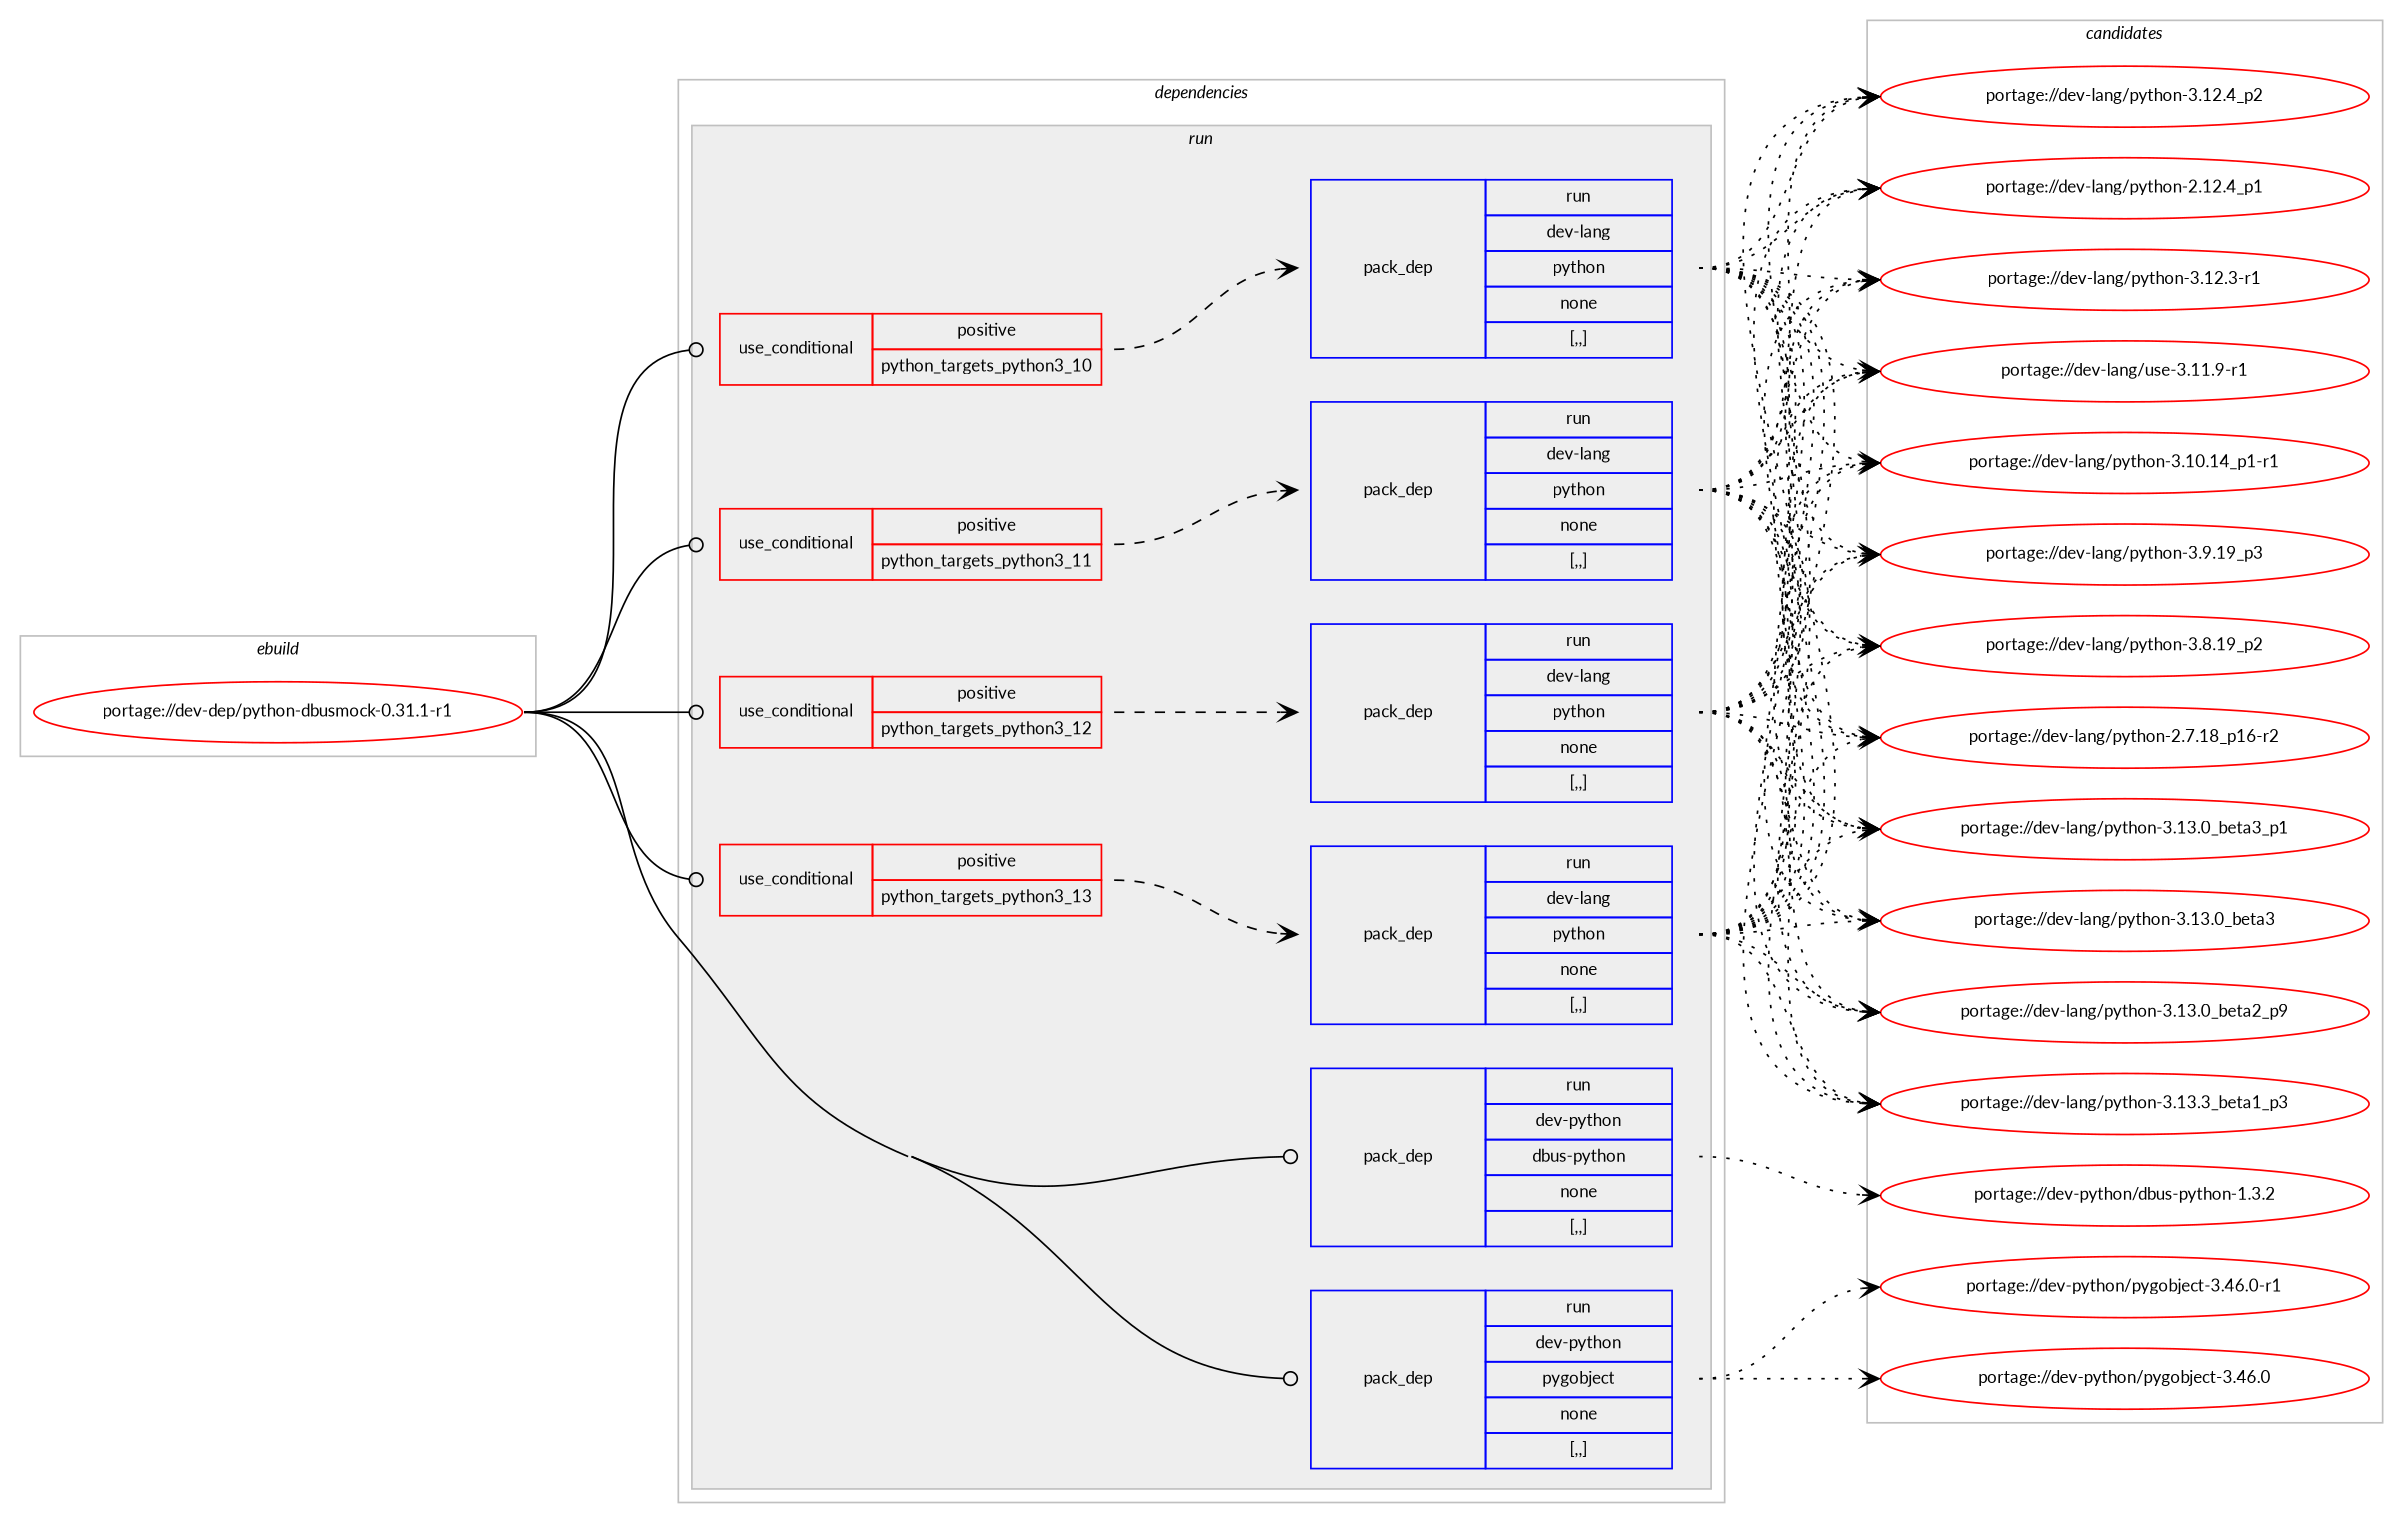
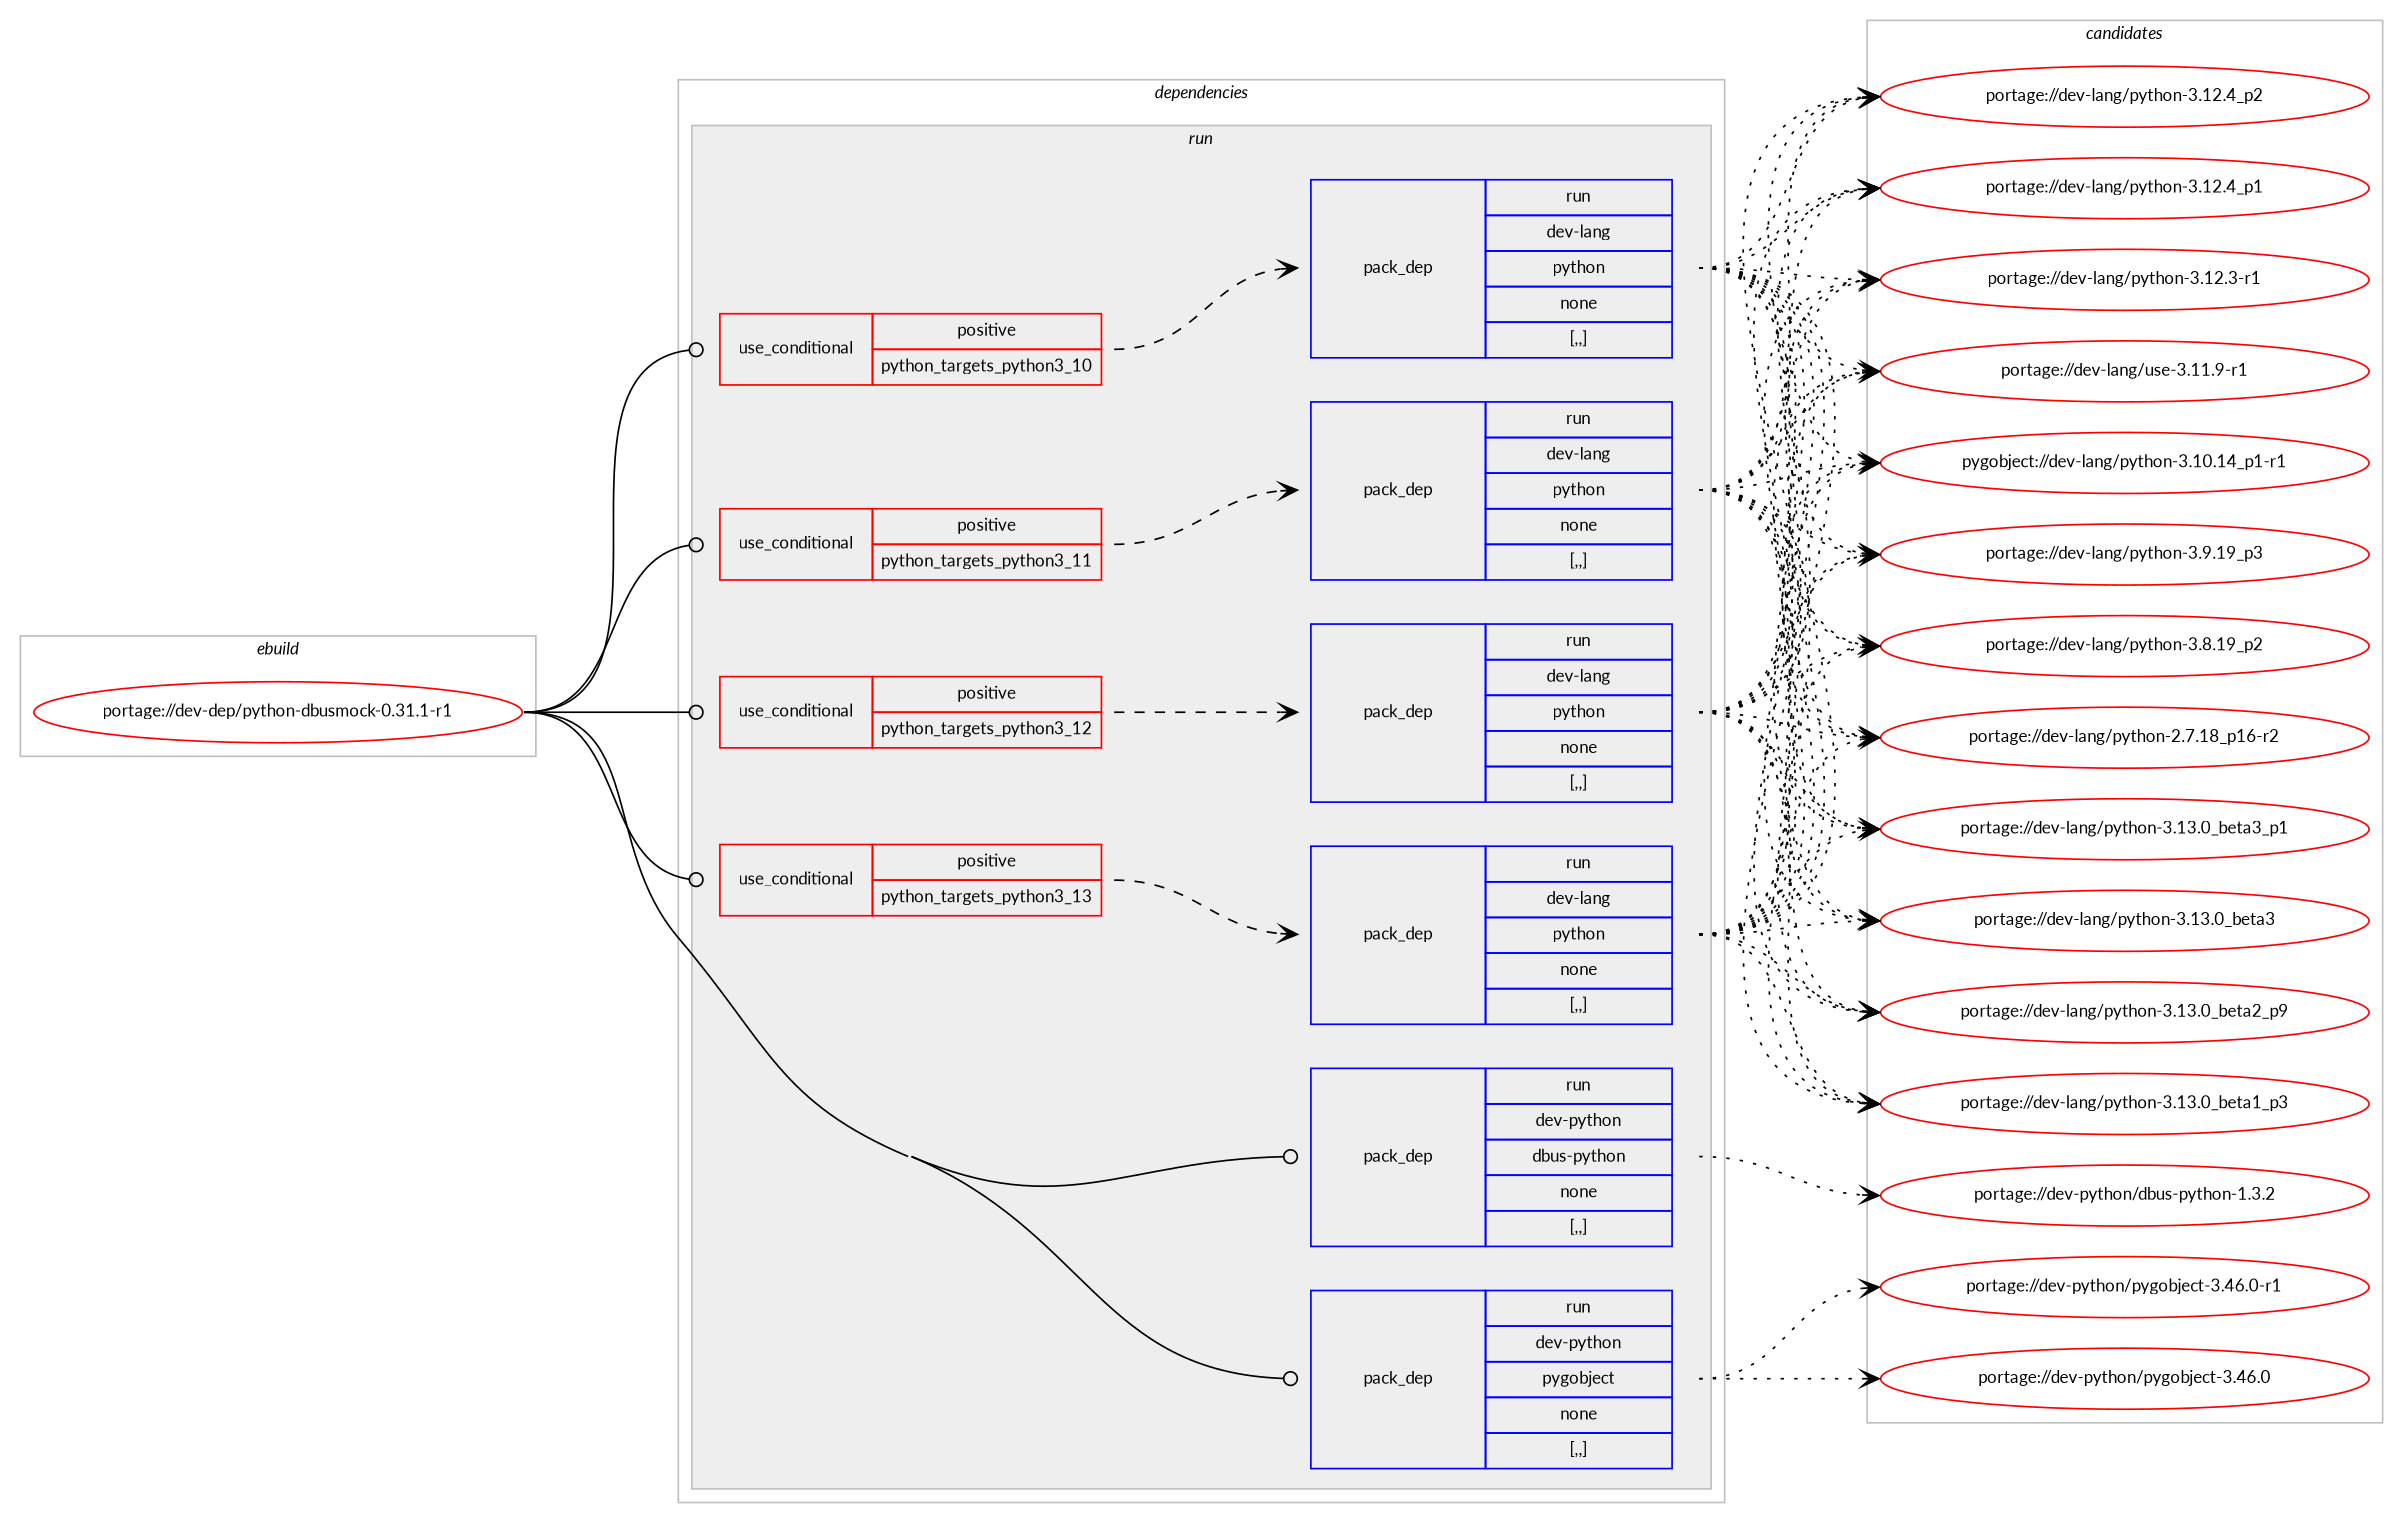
(2125, 188) -> (2125, 188)
(2125, 463) -> (2125, 463)
(2125, 1104) -> (2125, 1104)
